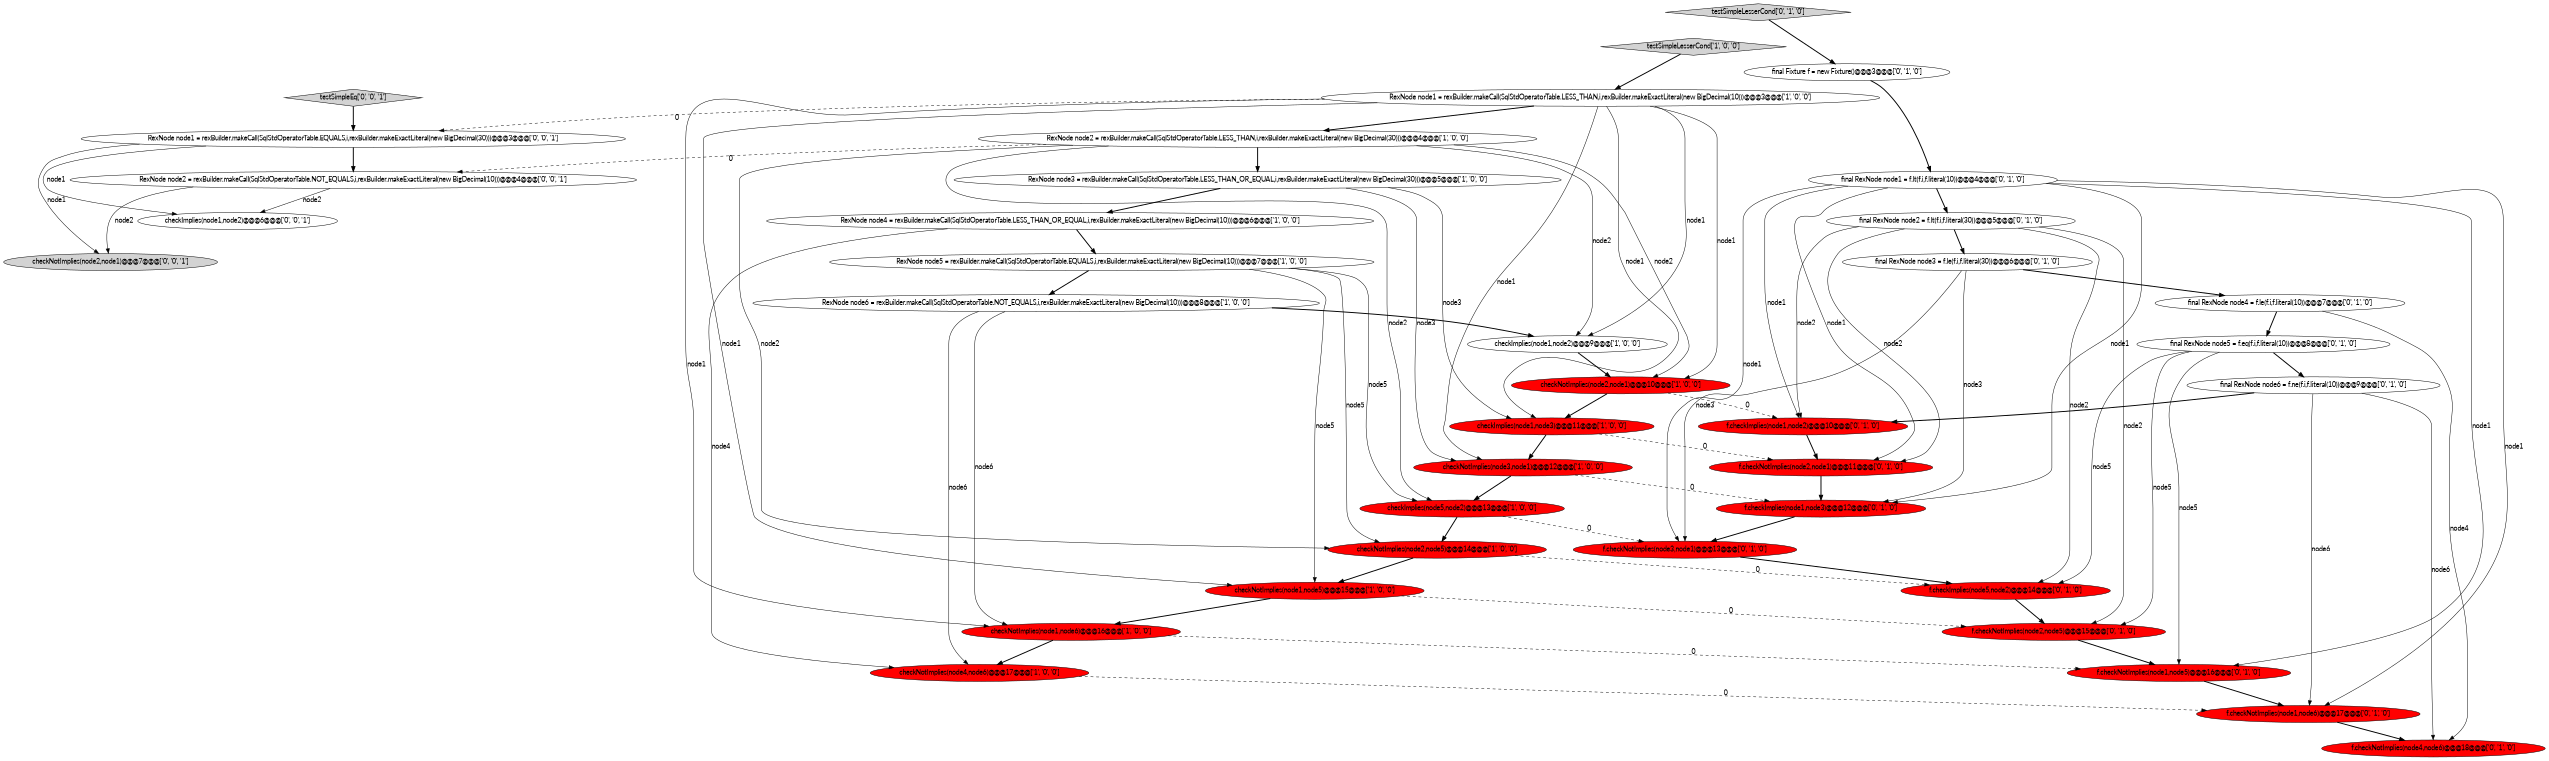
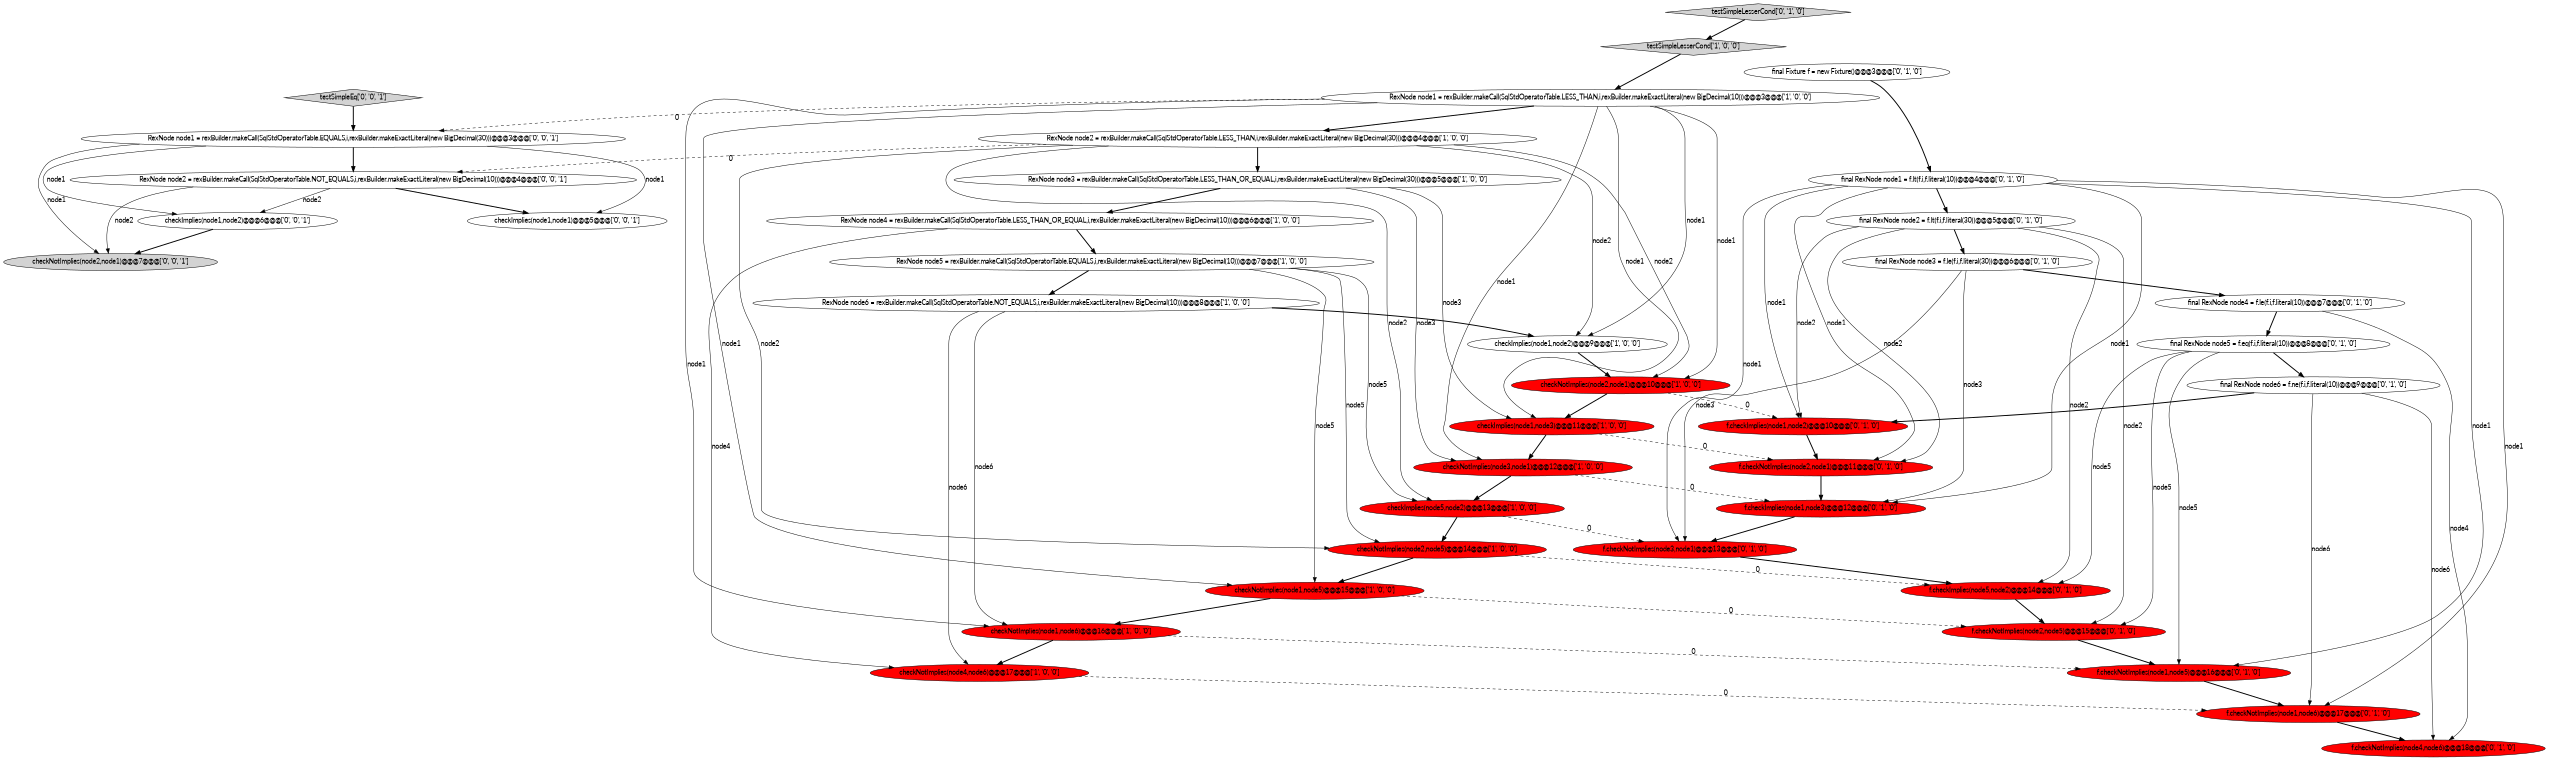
(1800, 40) -> (1728, 28)
none -> (567, 221)
none -> (176, 241)
